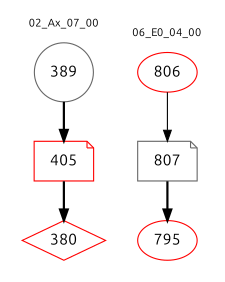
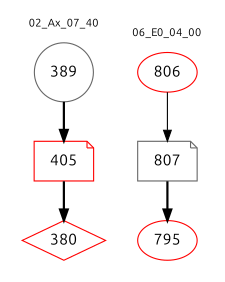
(64, 24) -> (64, 24)
